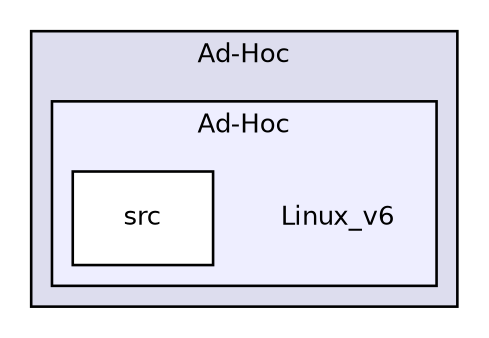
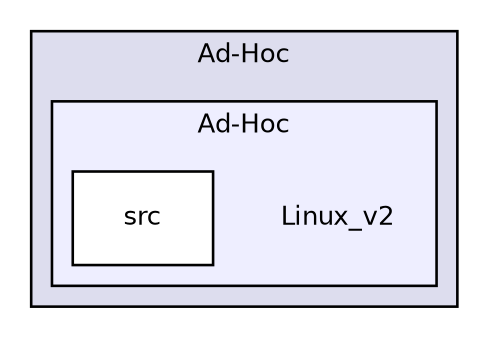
(338, 218) -> (338, 218)
